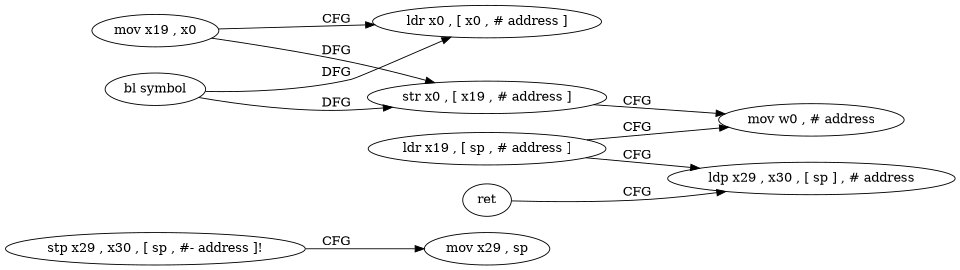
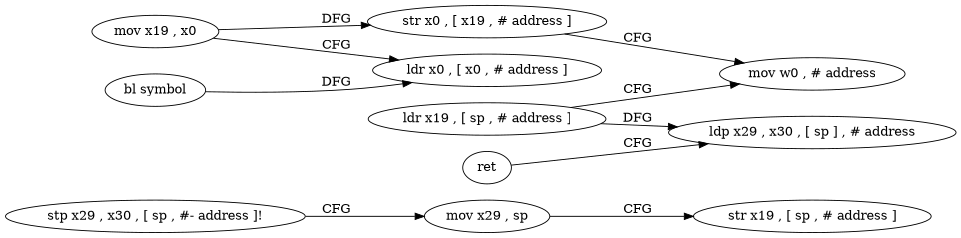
(291, 109) -> none
(637, 155) -> (638, 119)
none -> (812, 216)
